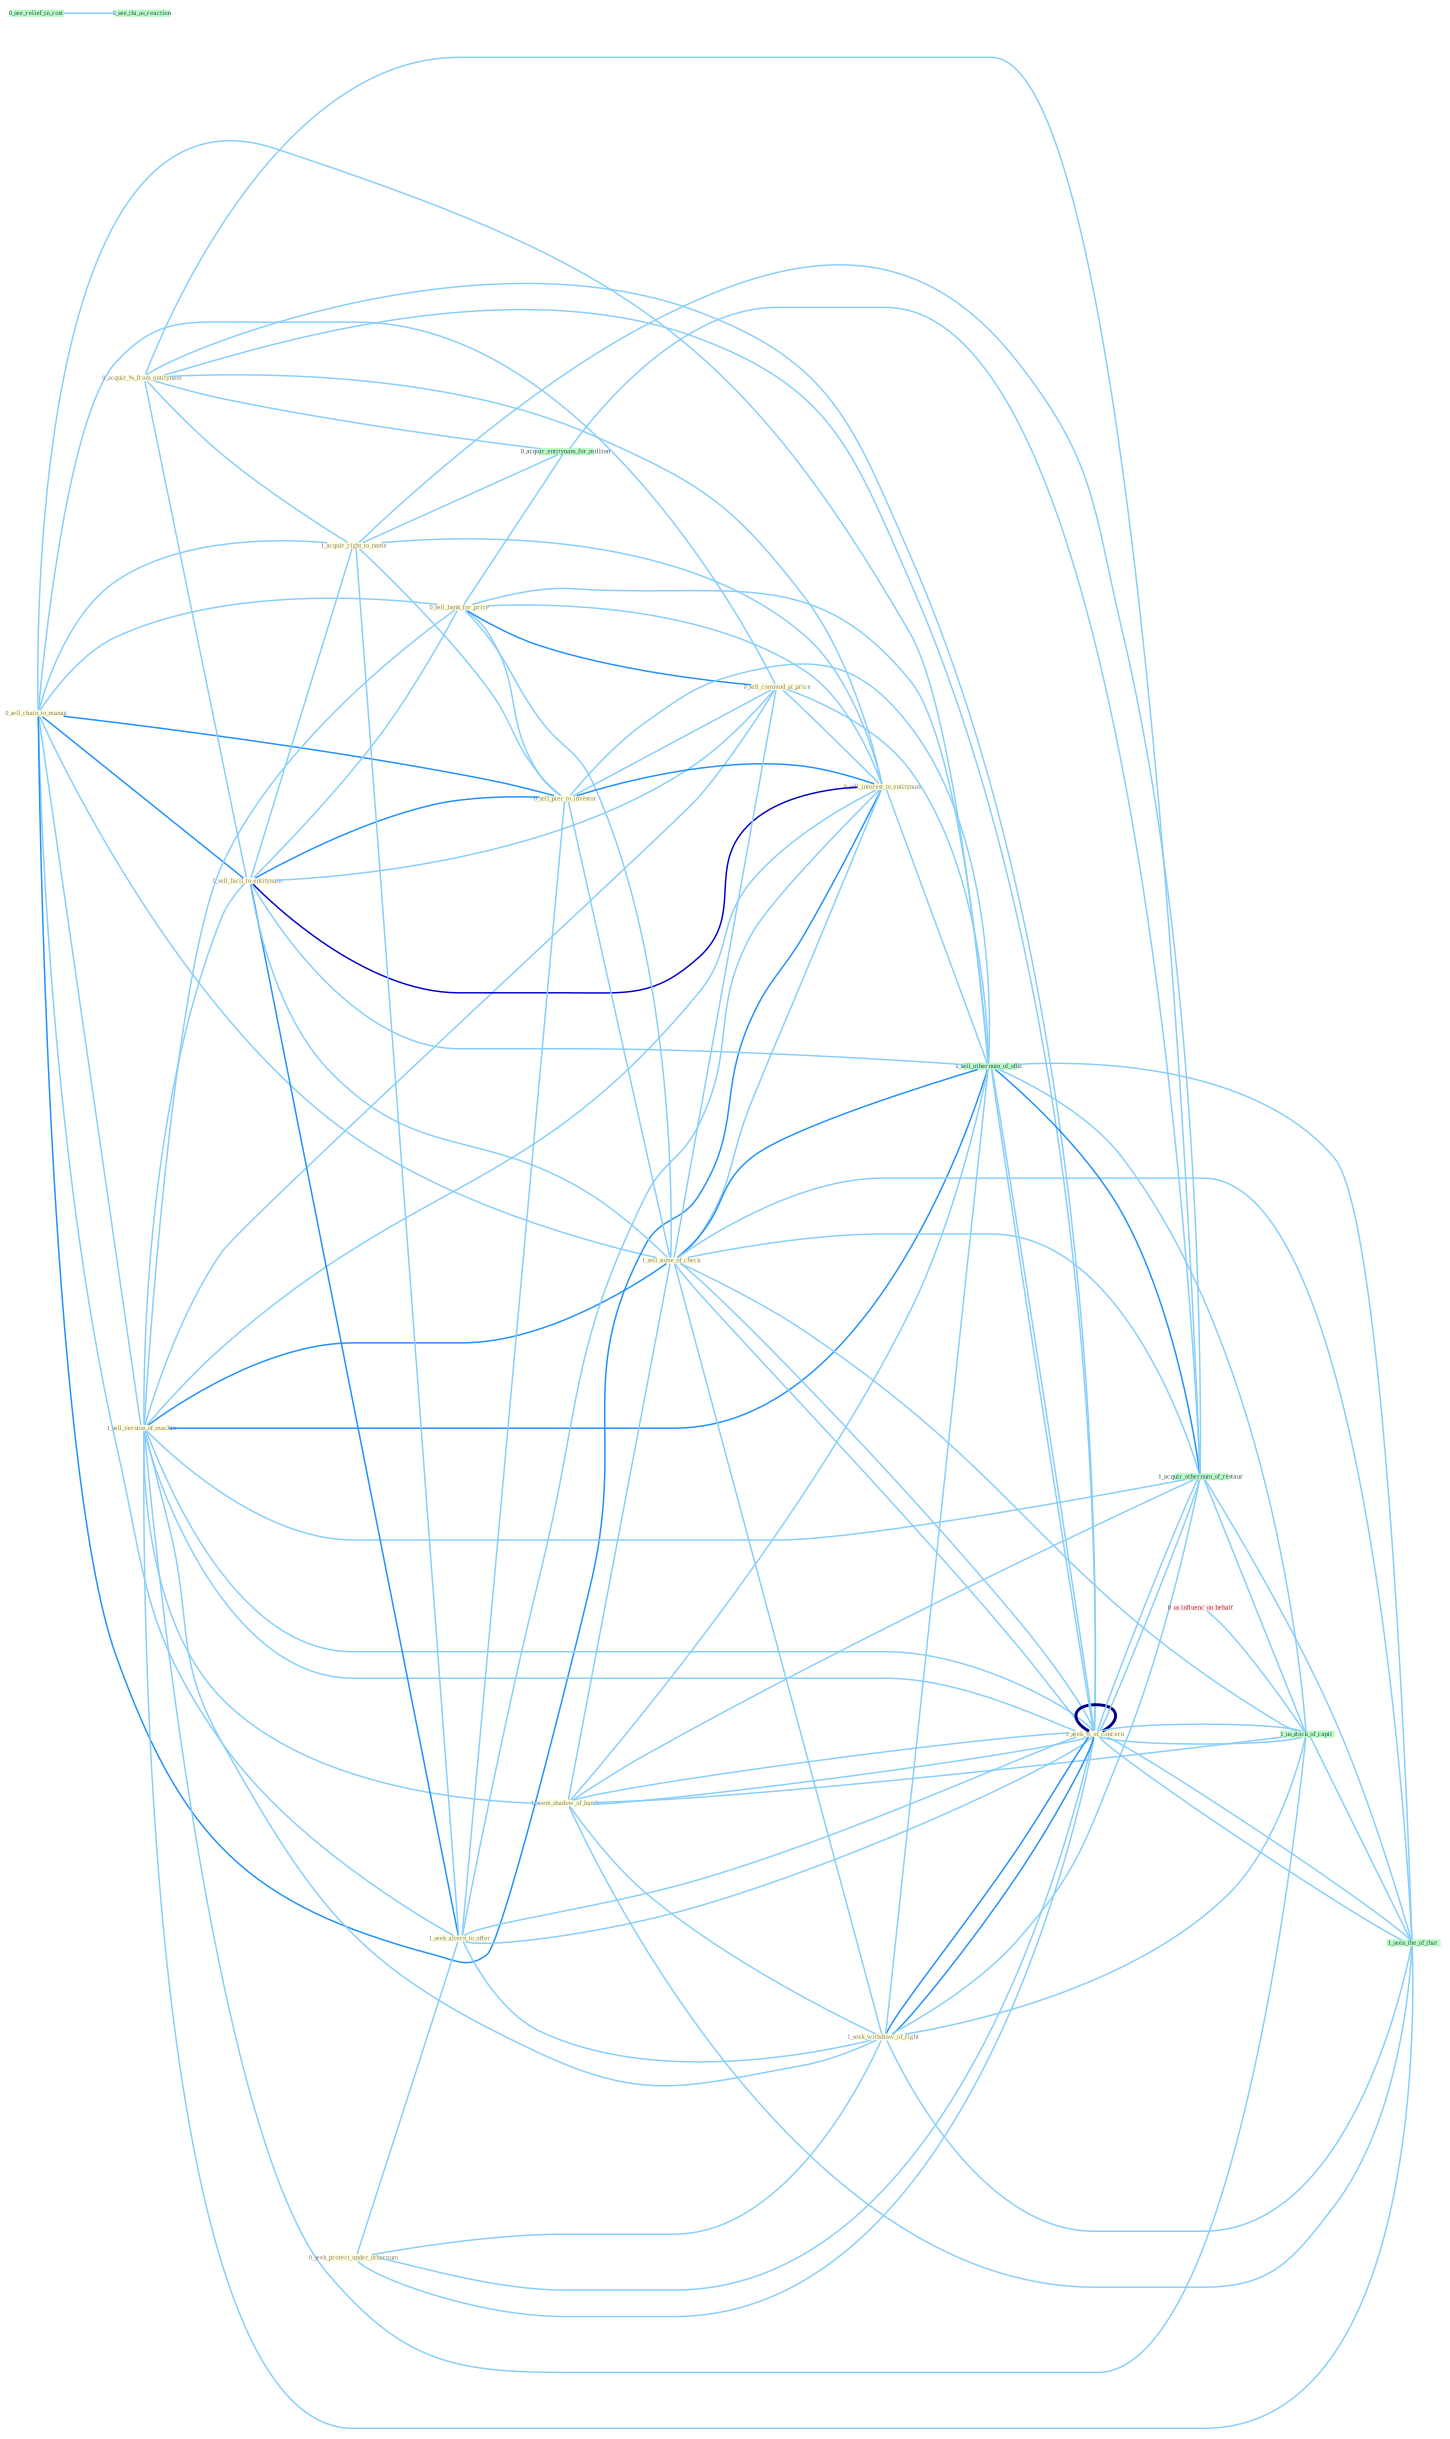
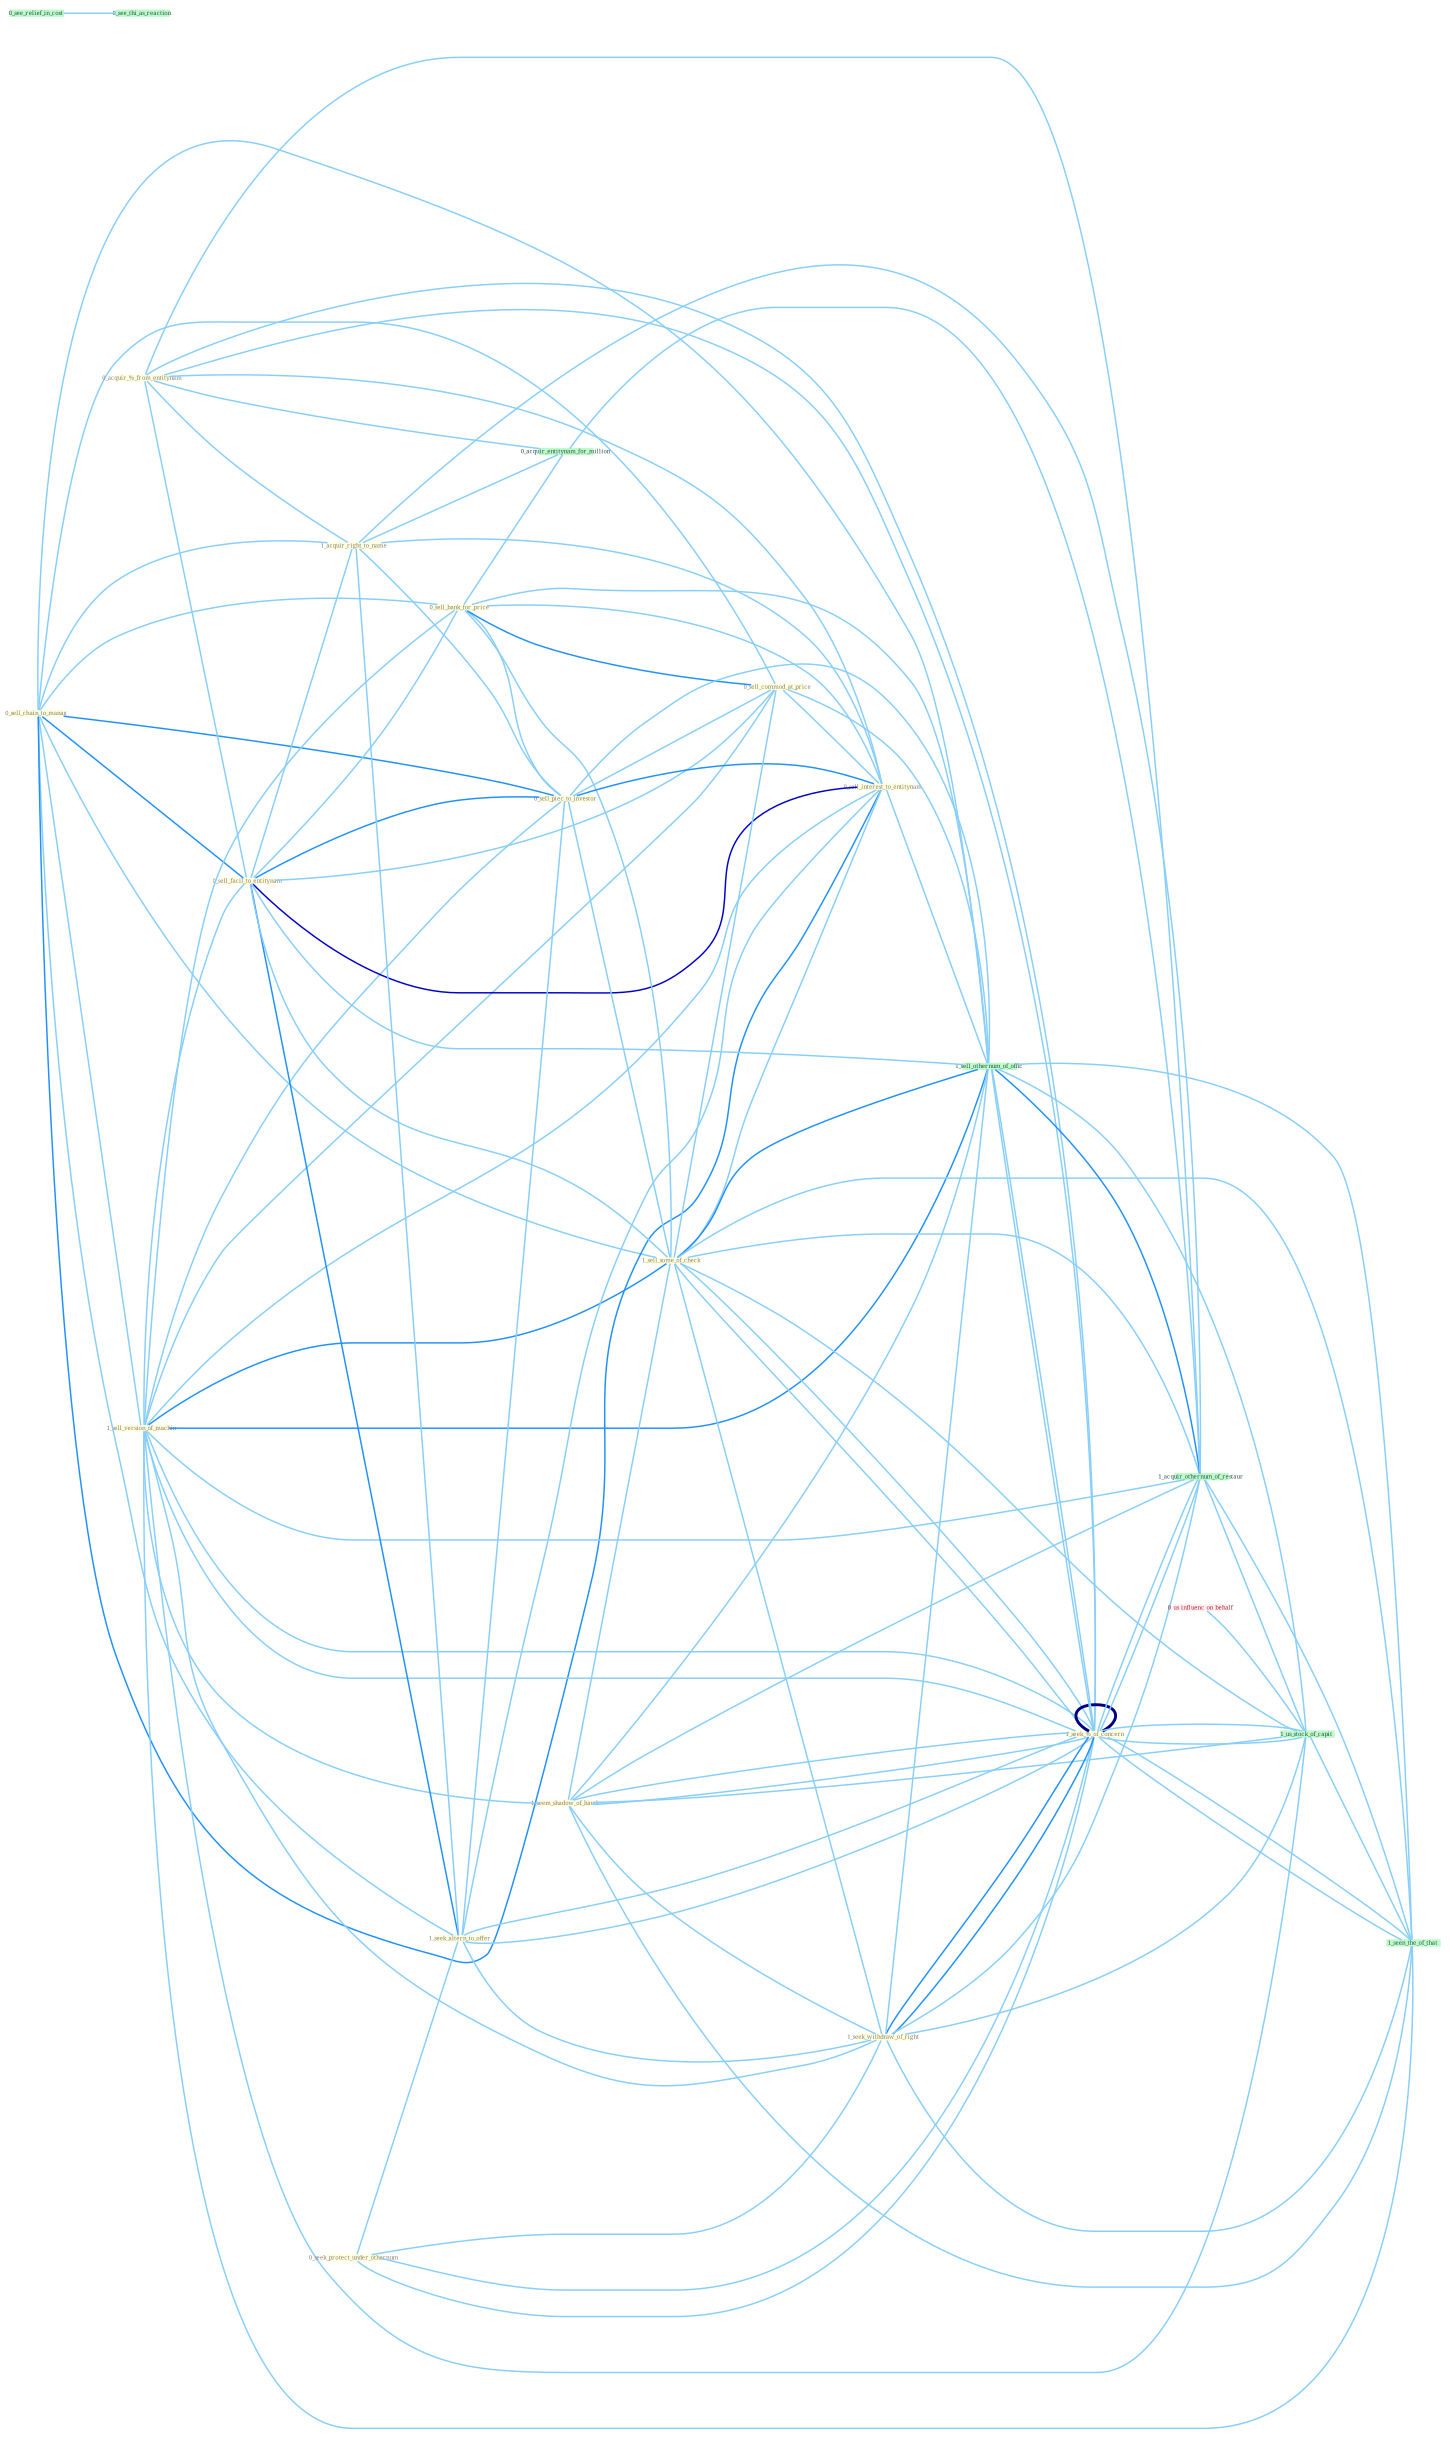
none -> (306, 1060)
